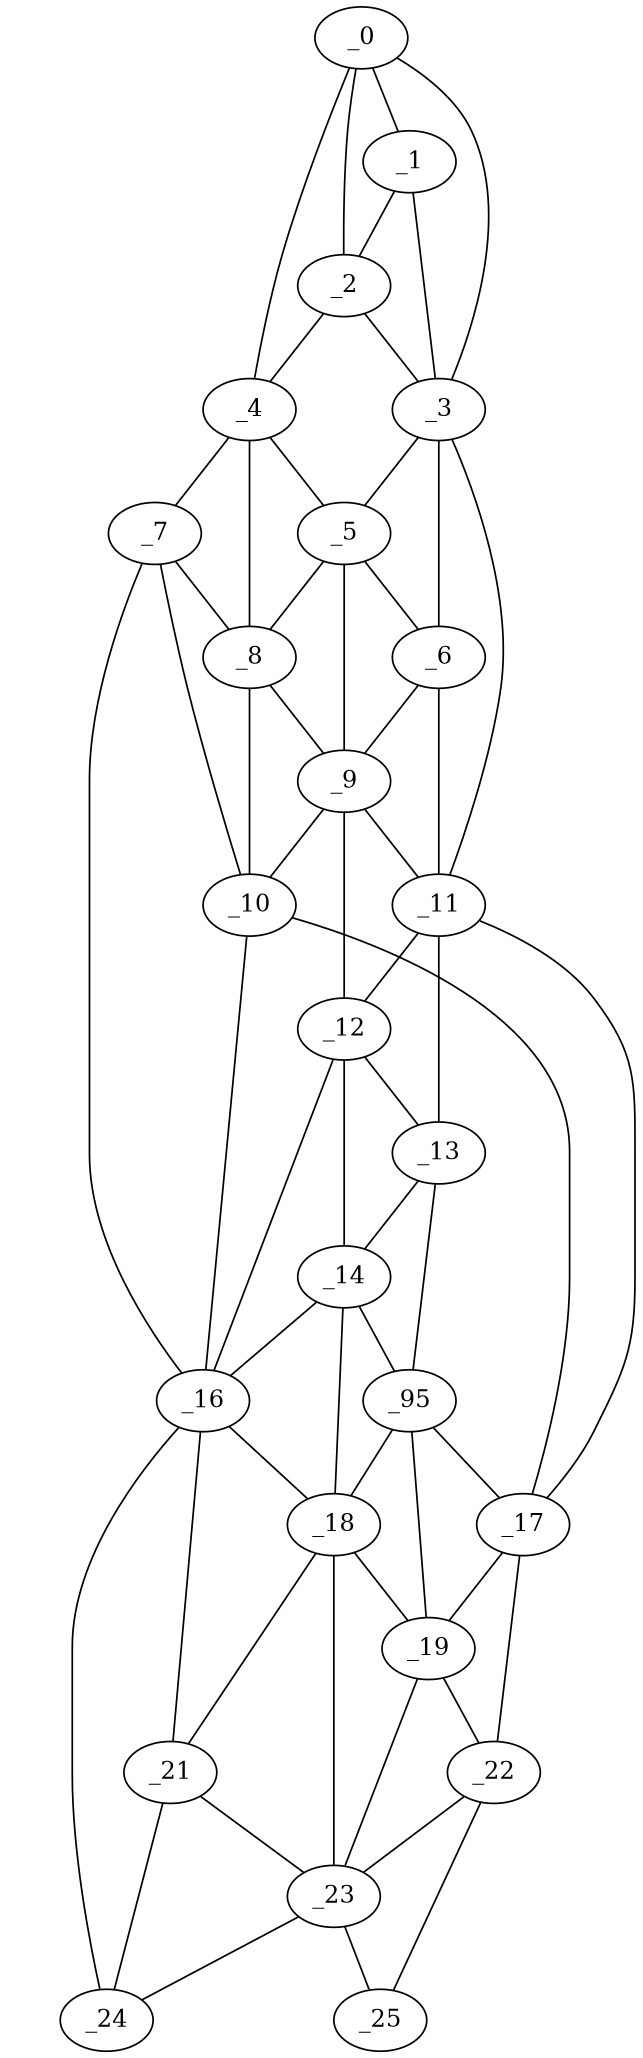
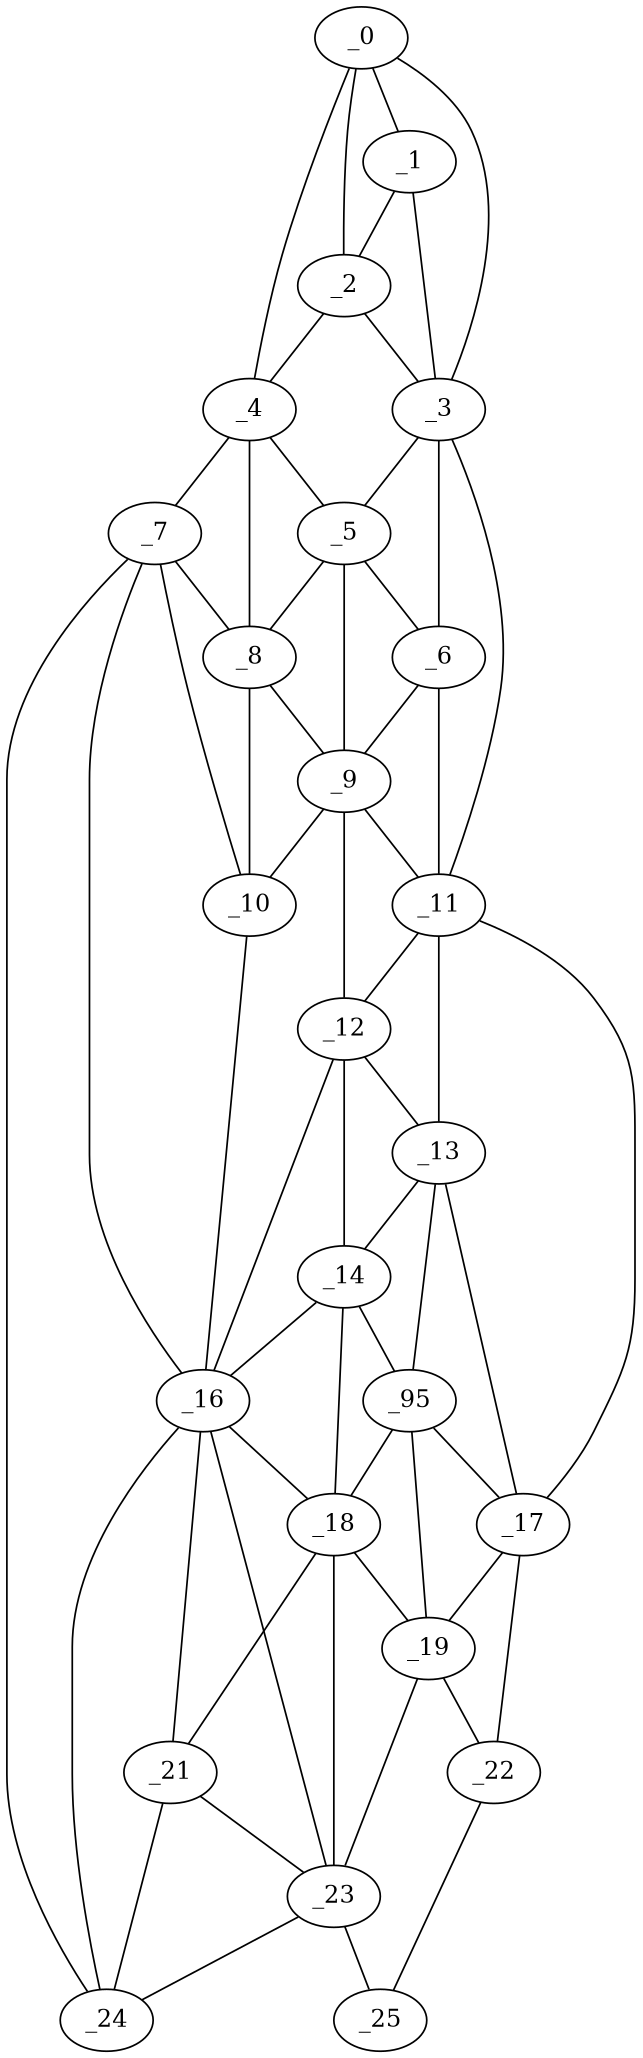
(566, 1131) -> (481, 1339)
none -> (7, 1265)
(414, 1834) -> (268, 1649)
